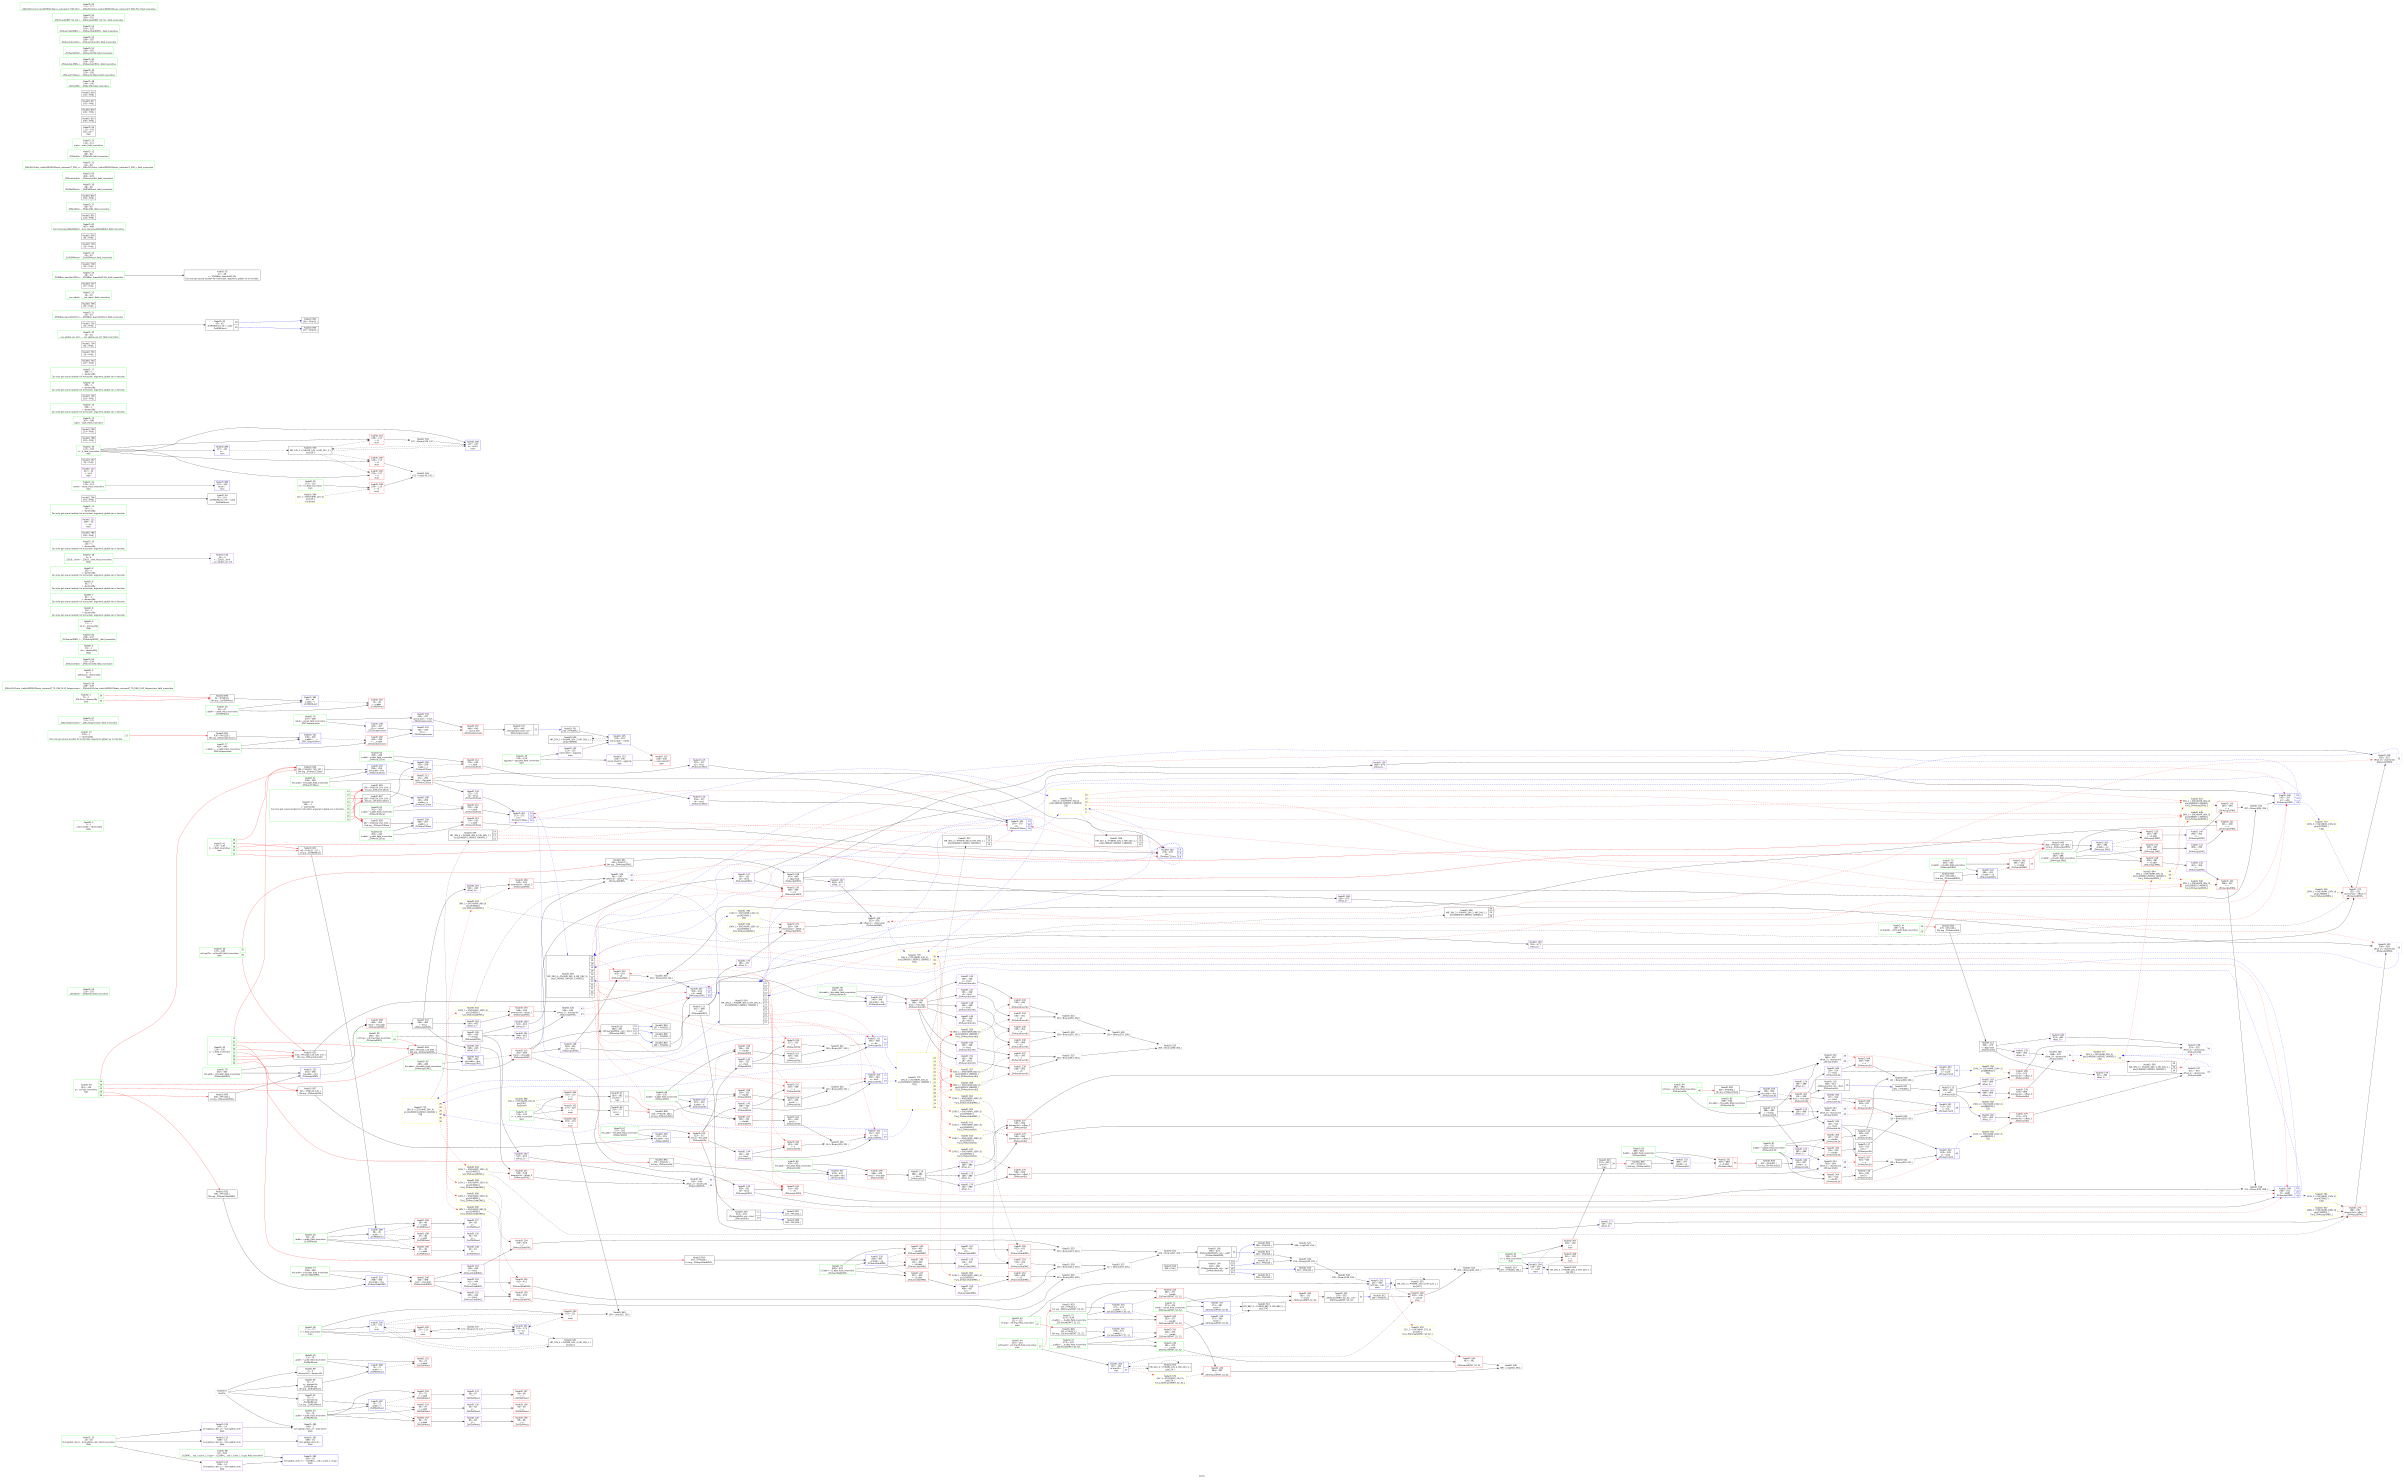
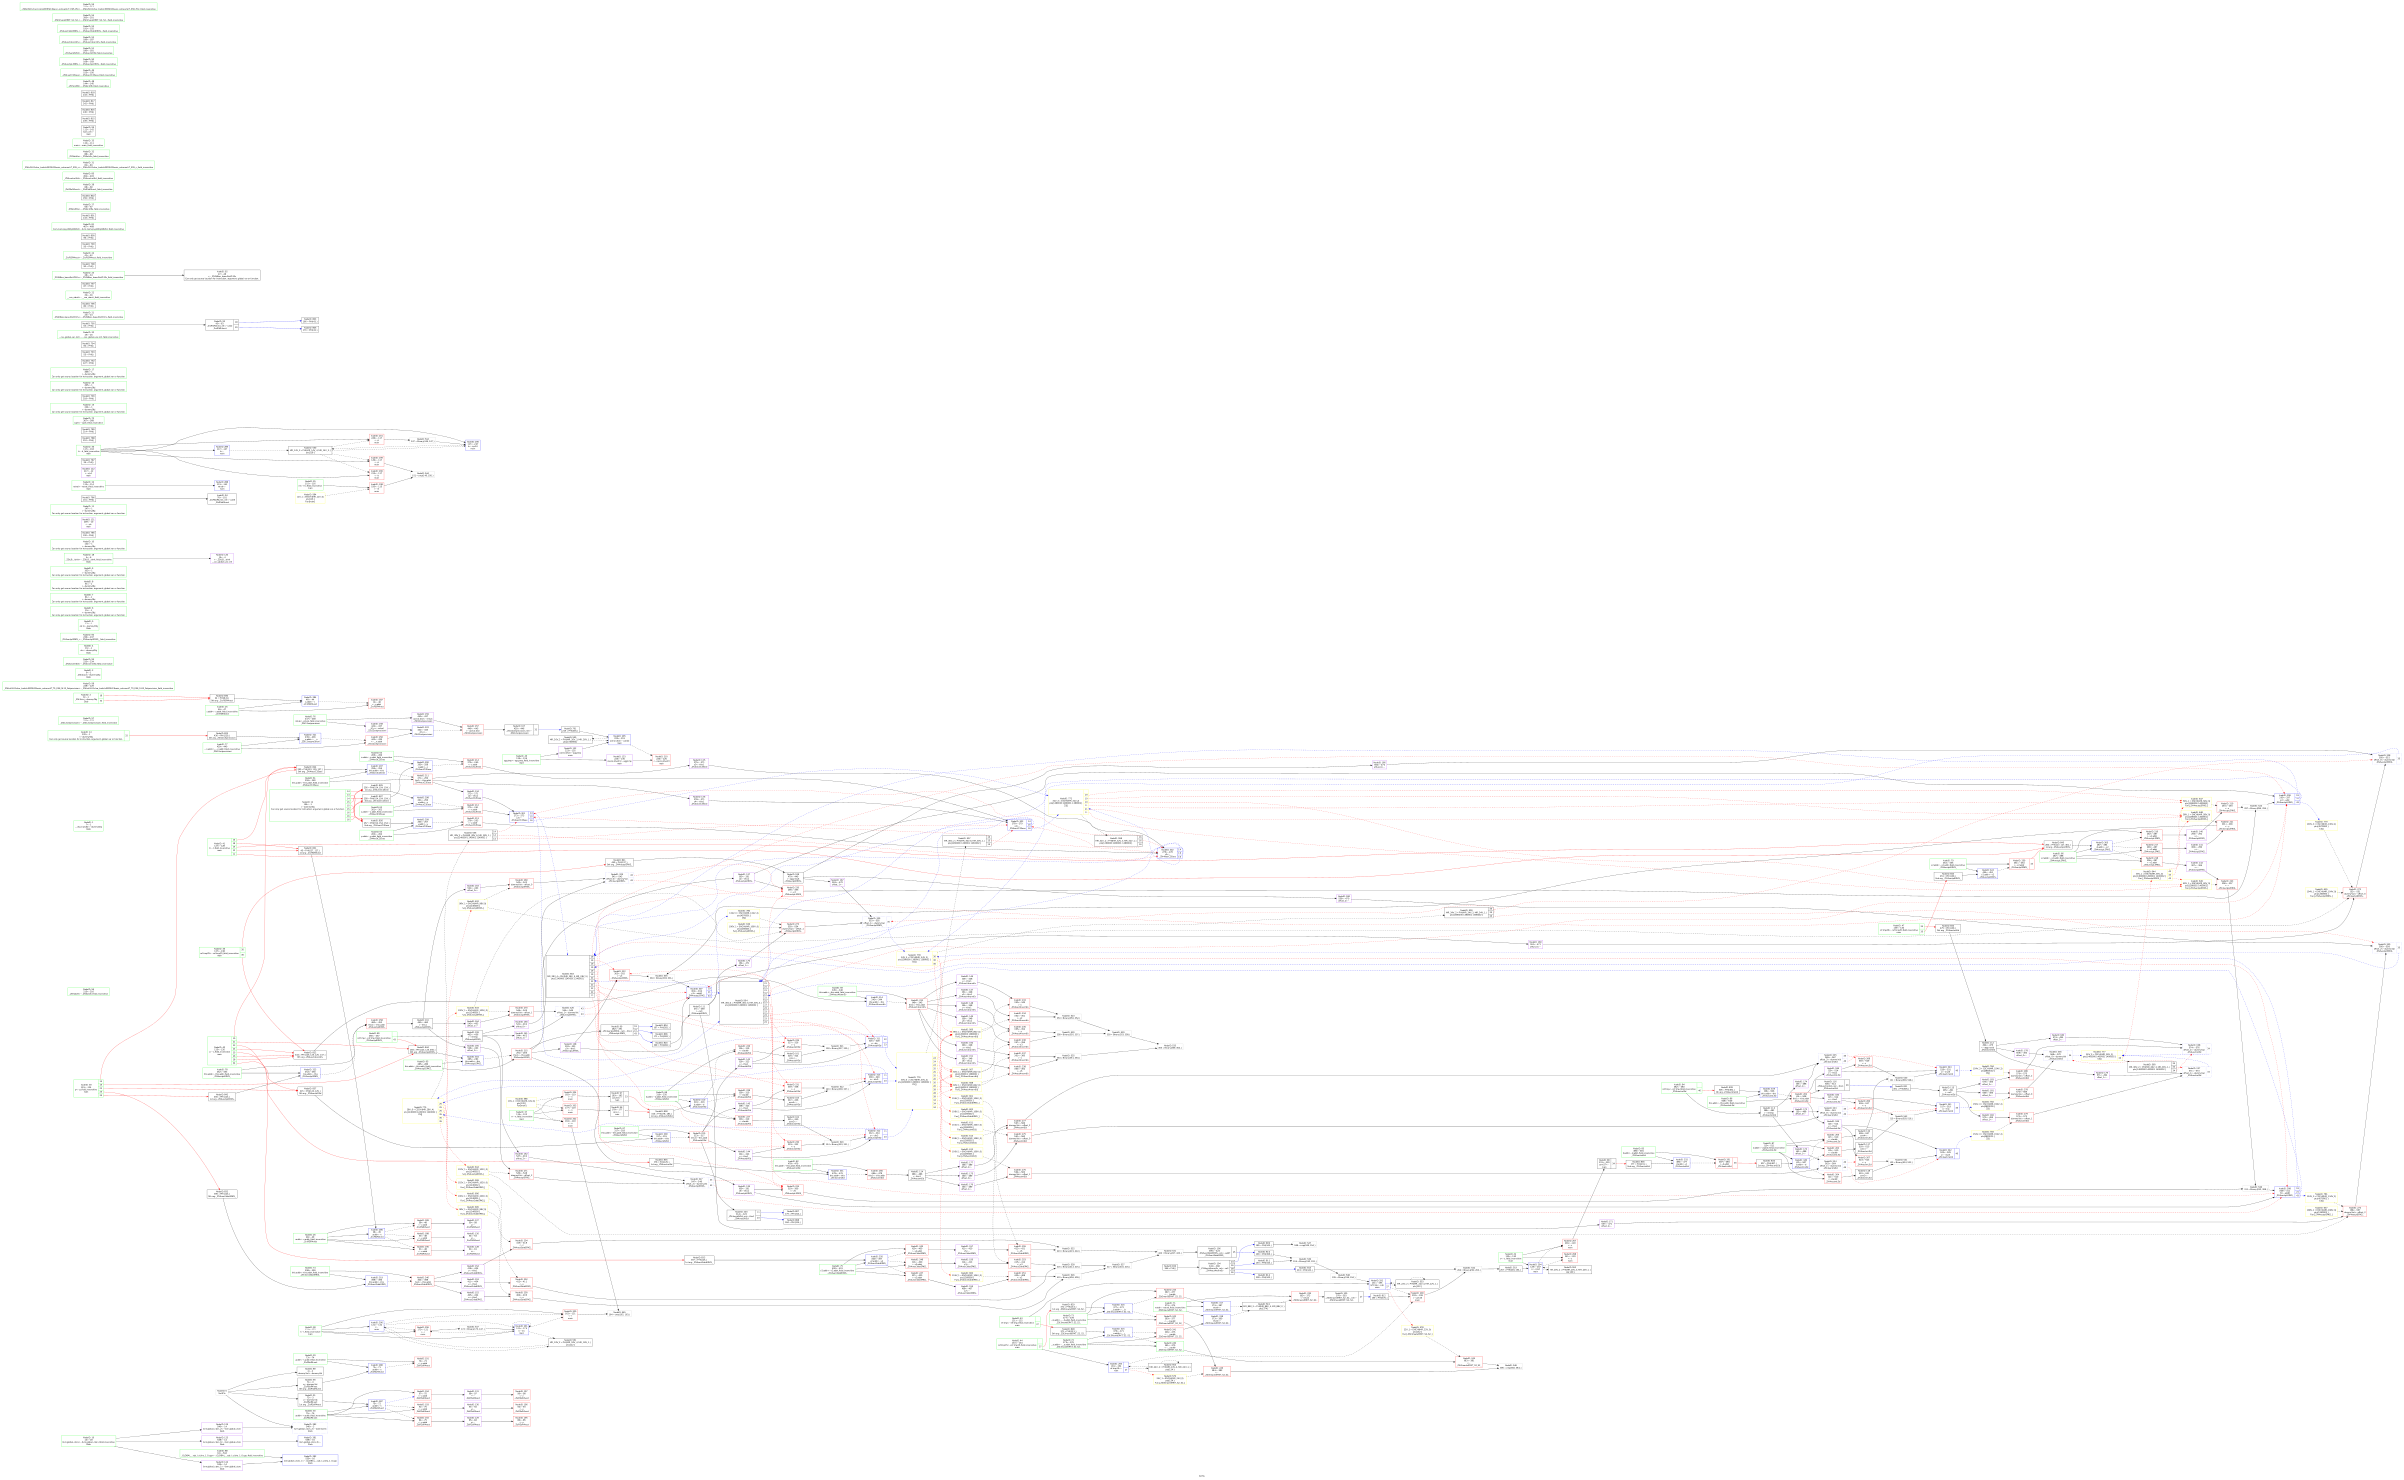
(399, 1400) -> (399, 1400)
